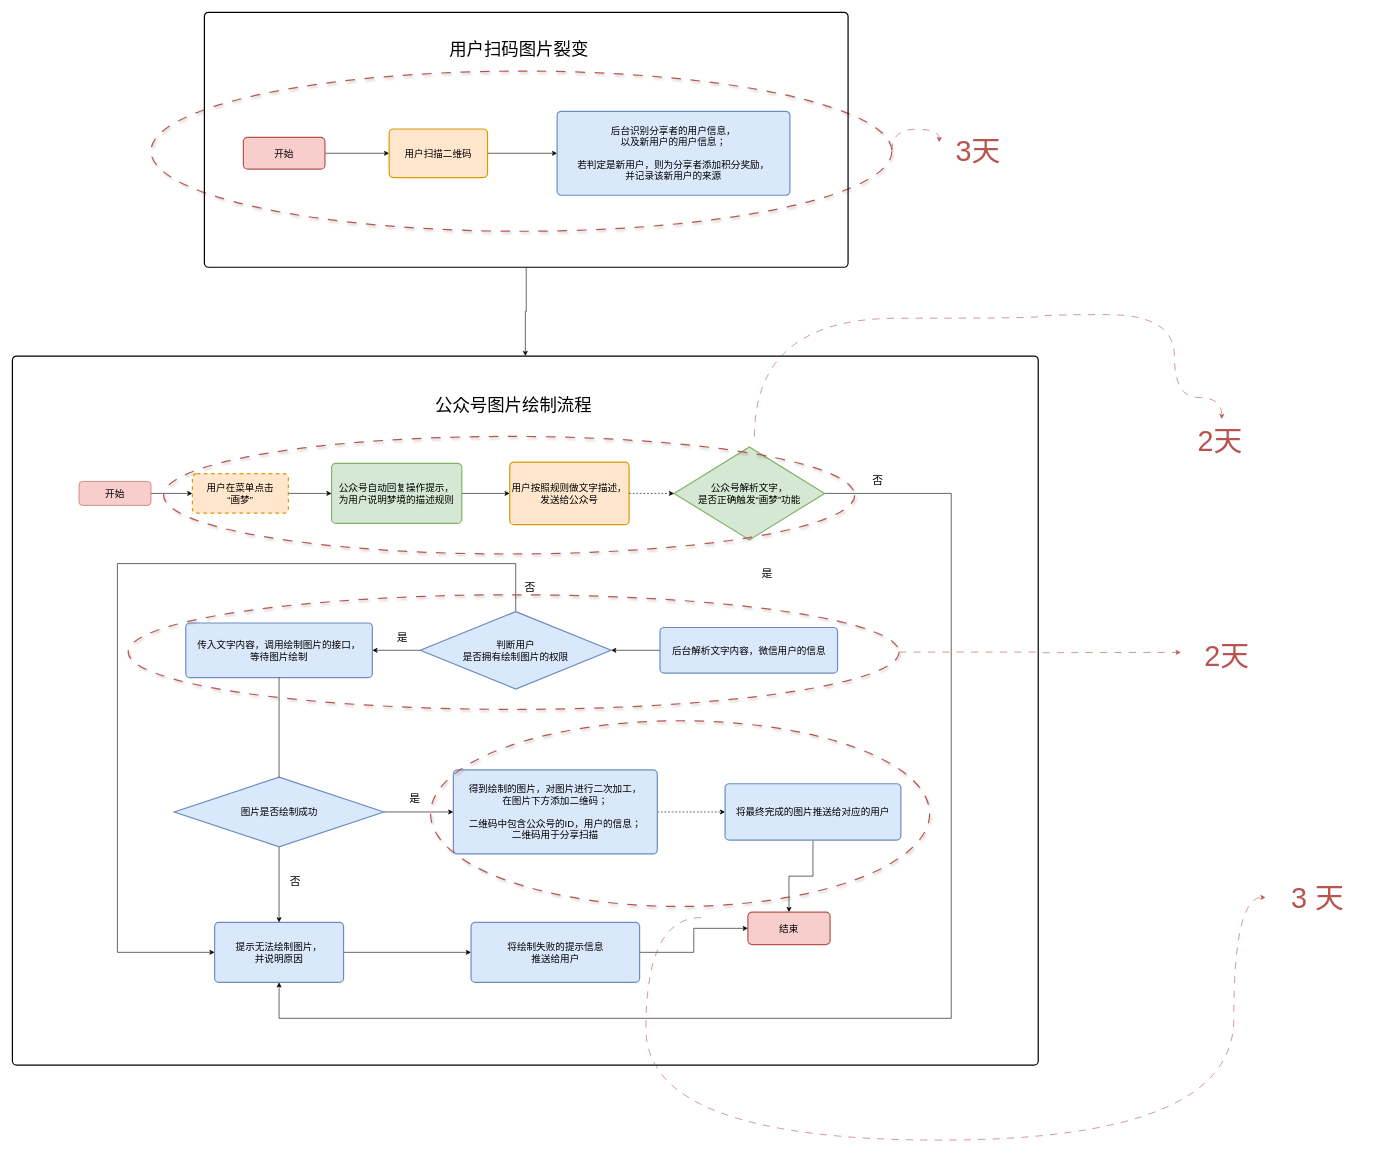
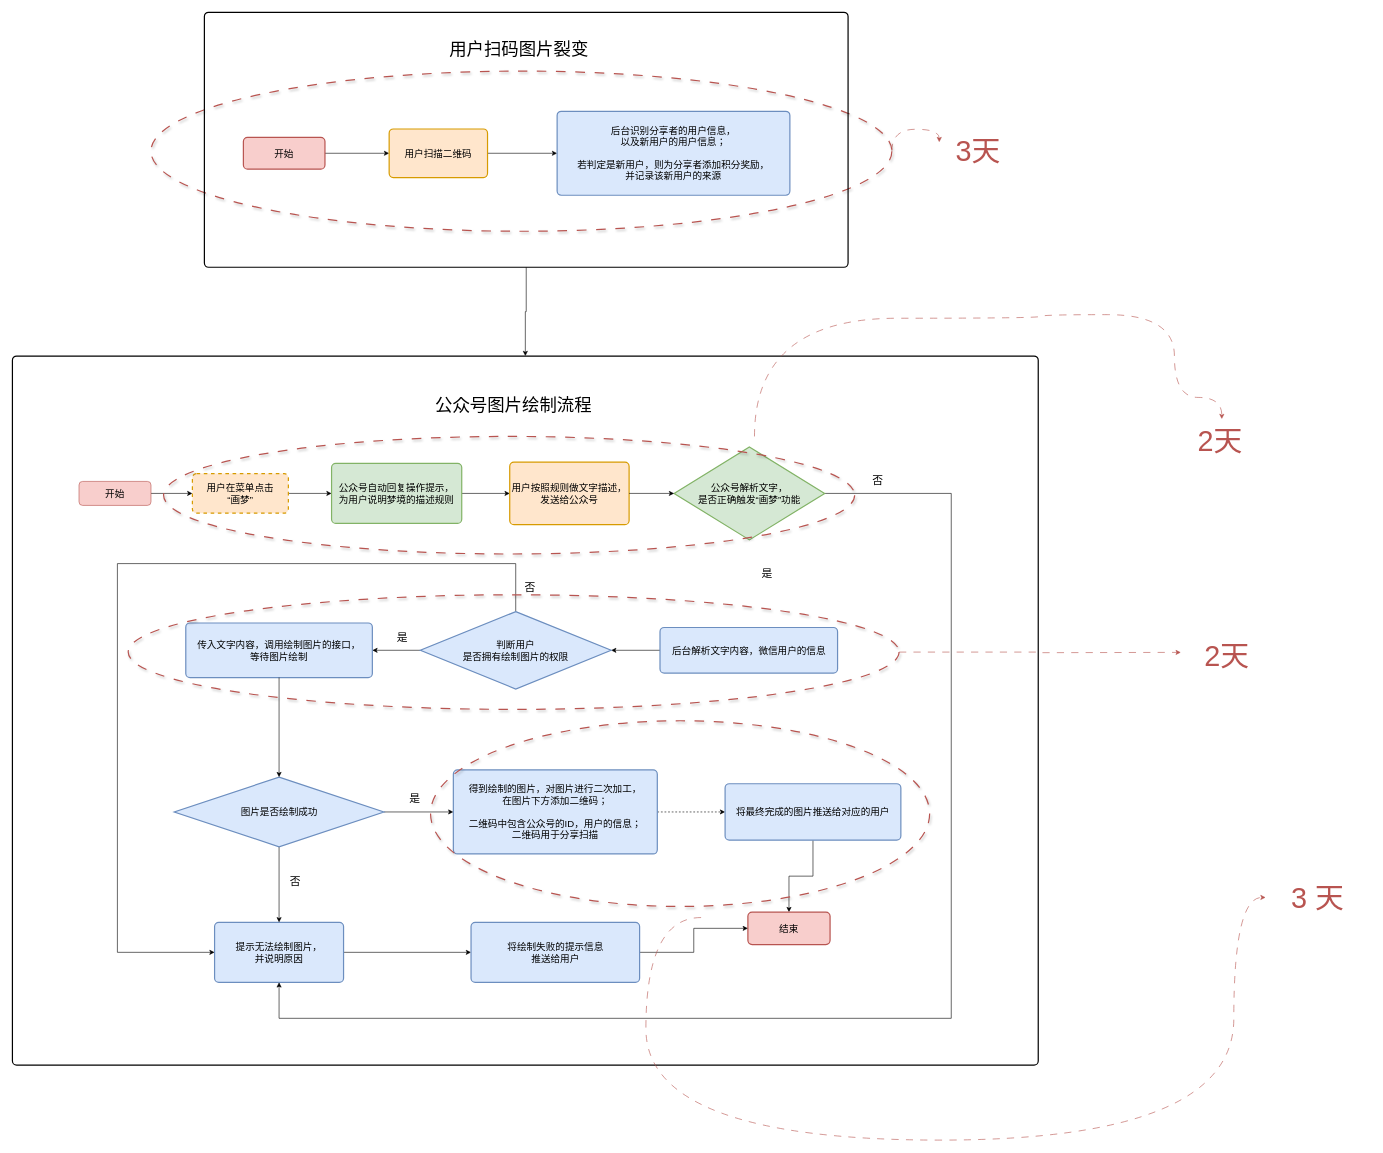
(649, 494) -> (649, 494)
(279, 773) -> (279, 771)
